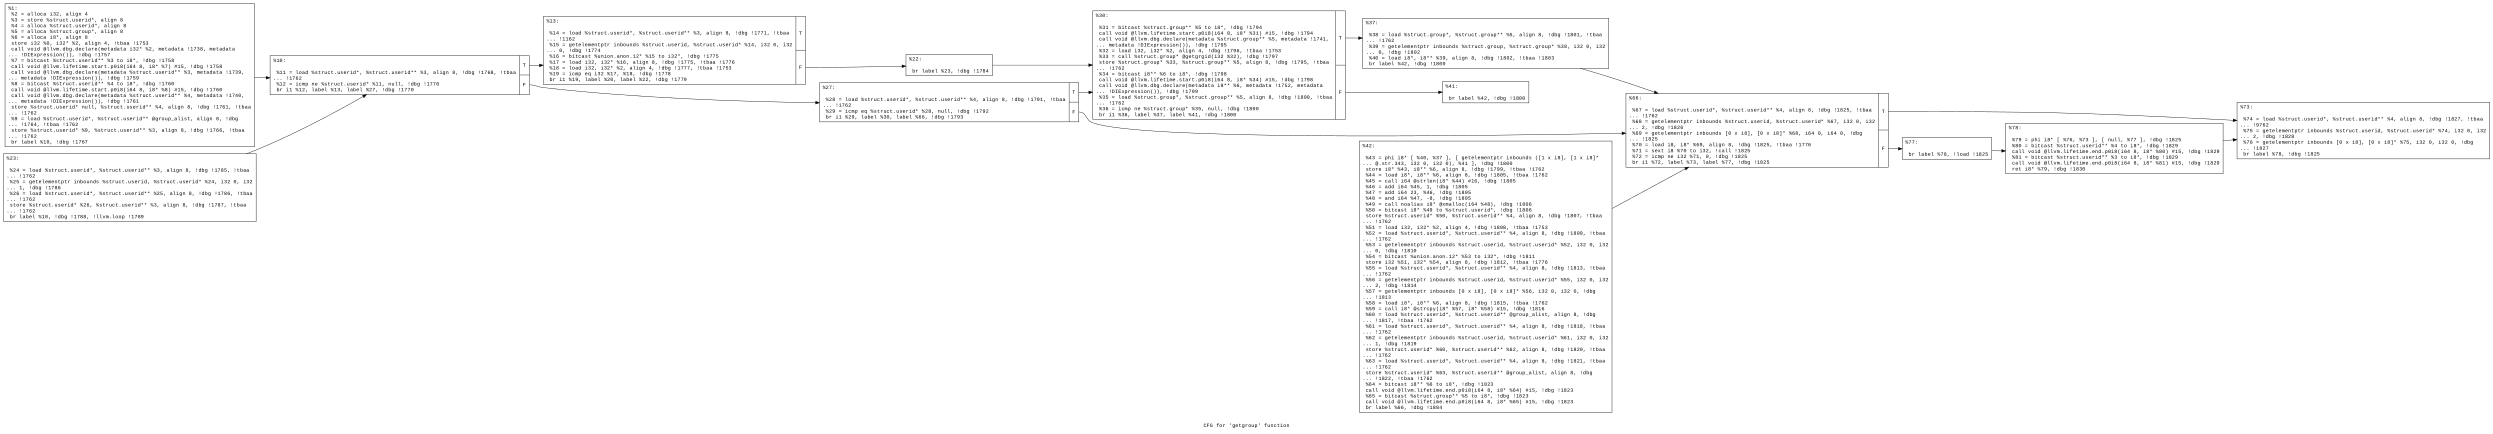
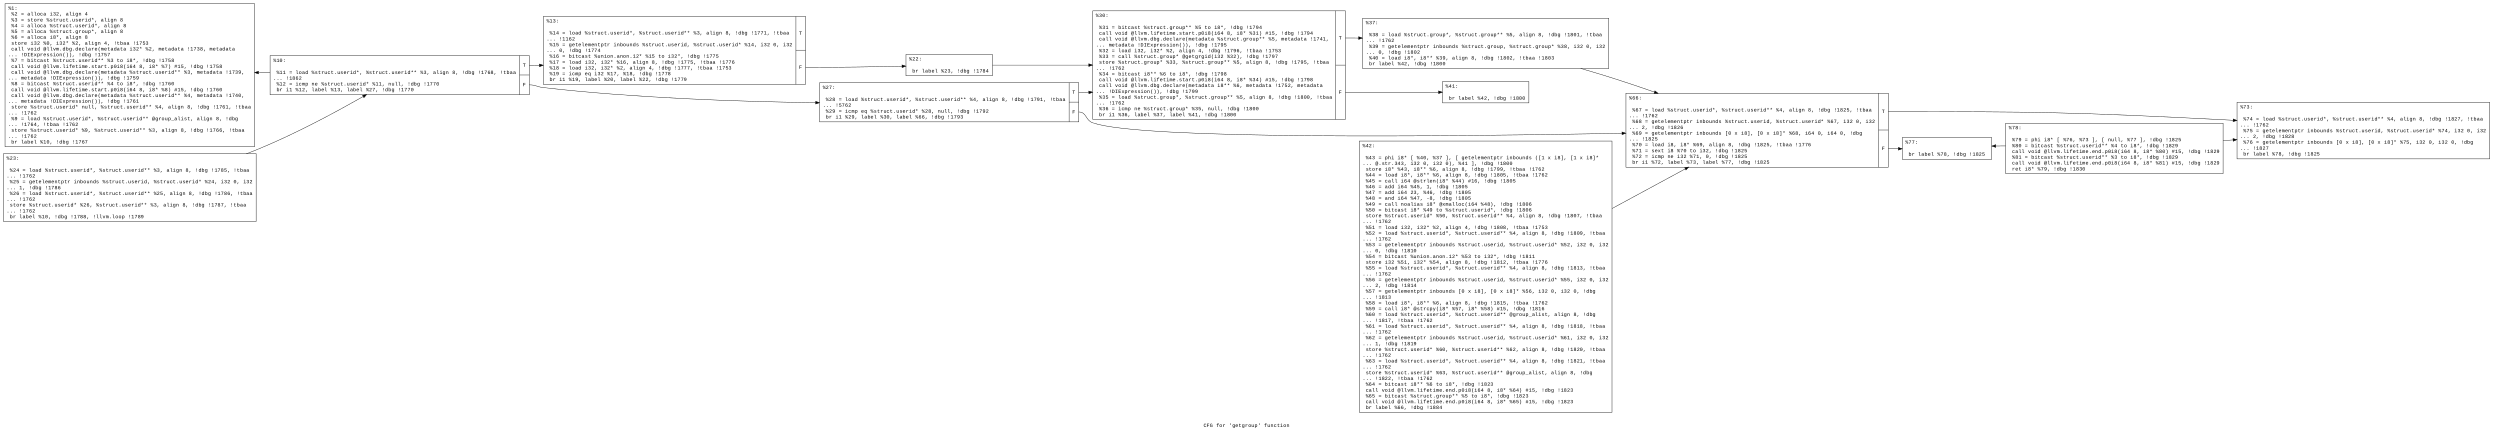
(260, 78) -> (264, 73)
(288, 78) -> (288, 78)
(837, 105) -> (837, 105)
(2255, 125) -> (2255, 125)
(1690, 151) -> (1688, 151)
(1997, 151) -> (2001, 146)
(1947, 154) -> (1945, 154)
